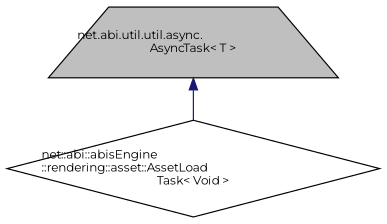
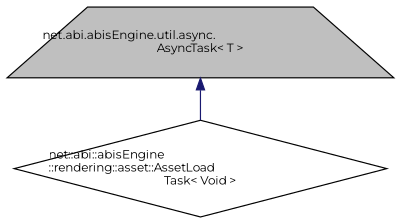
(193, 42) -> (200, 42)
